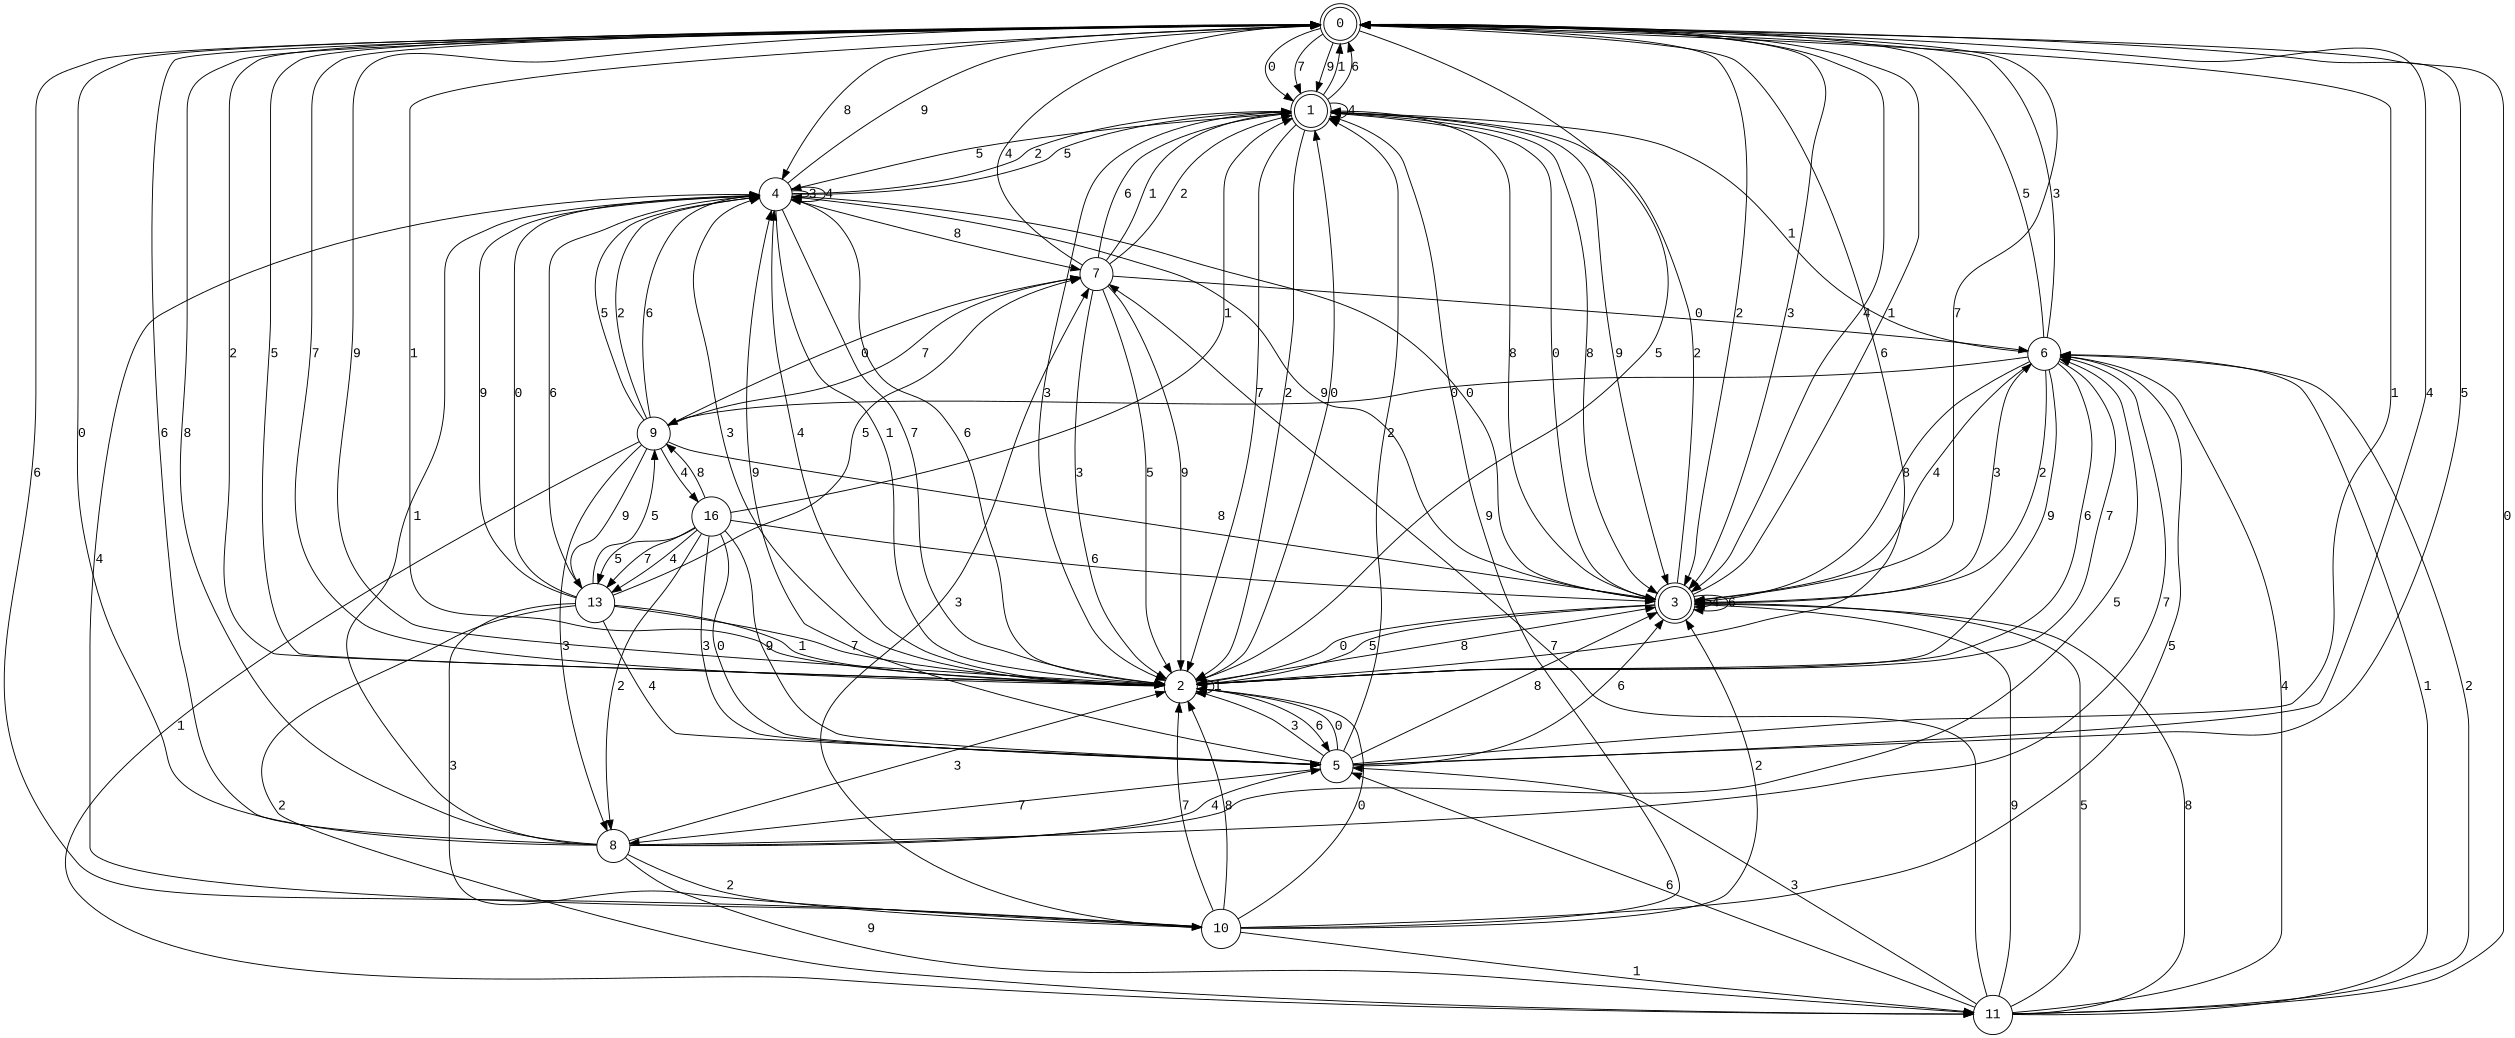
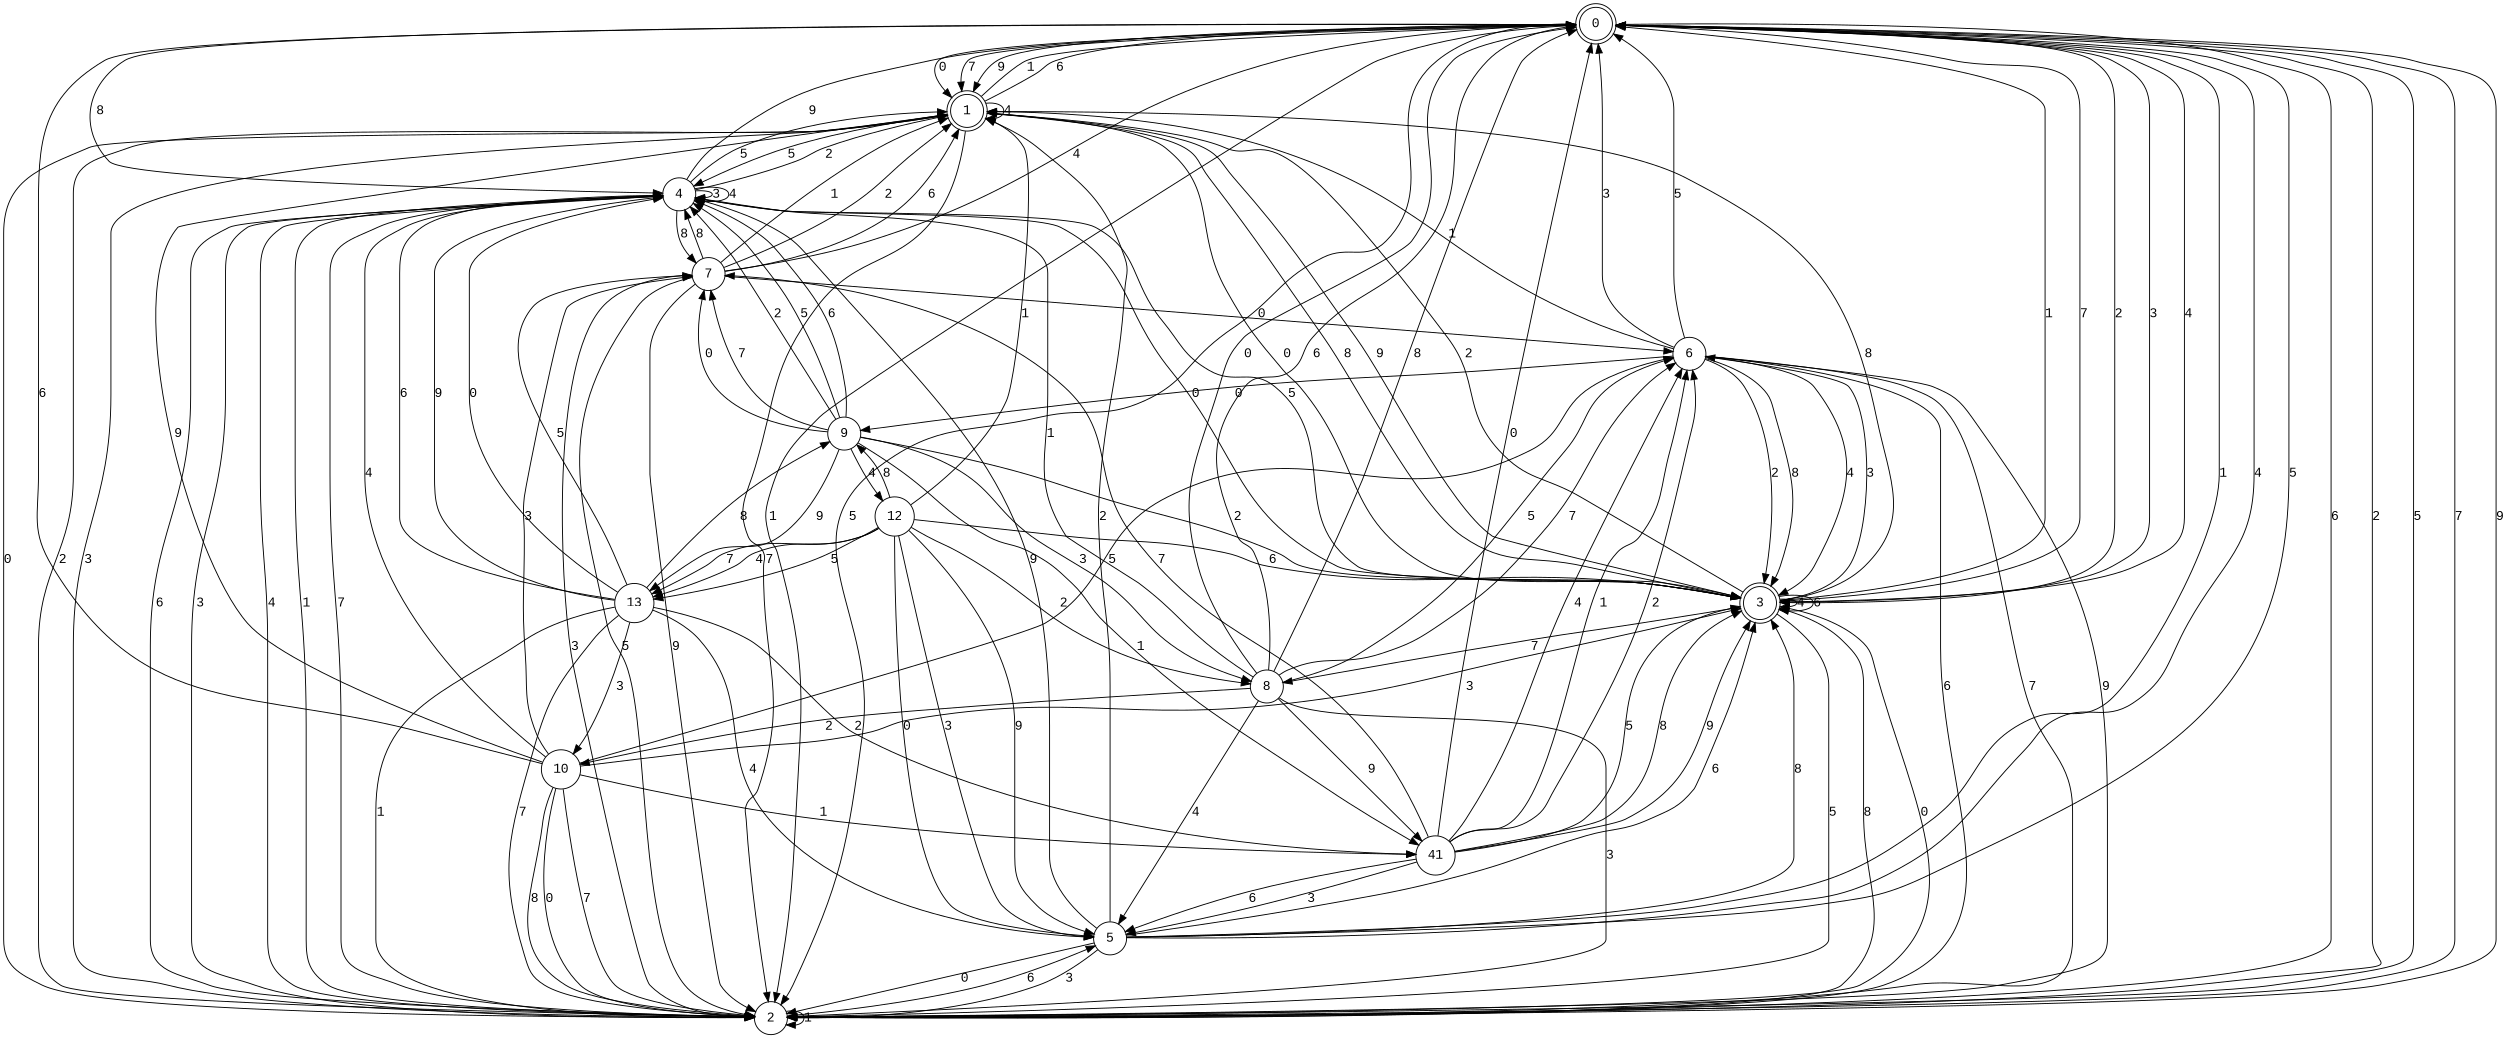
none -> (696, 239)
(1324, 394) -> (1292, 394)
(655, 517) -> (744, 517)
(711, 517) -> (895, 517)
(1222, 517) -> (1238, 517)
(1759, 766) -> (1470, 687)
(980, 806) -> (1516, 642)
(1993, 1015) -> (1436, 855)
